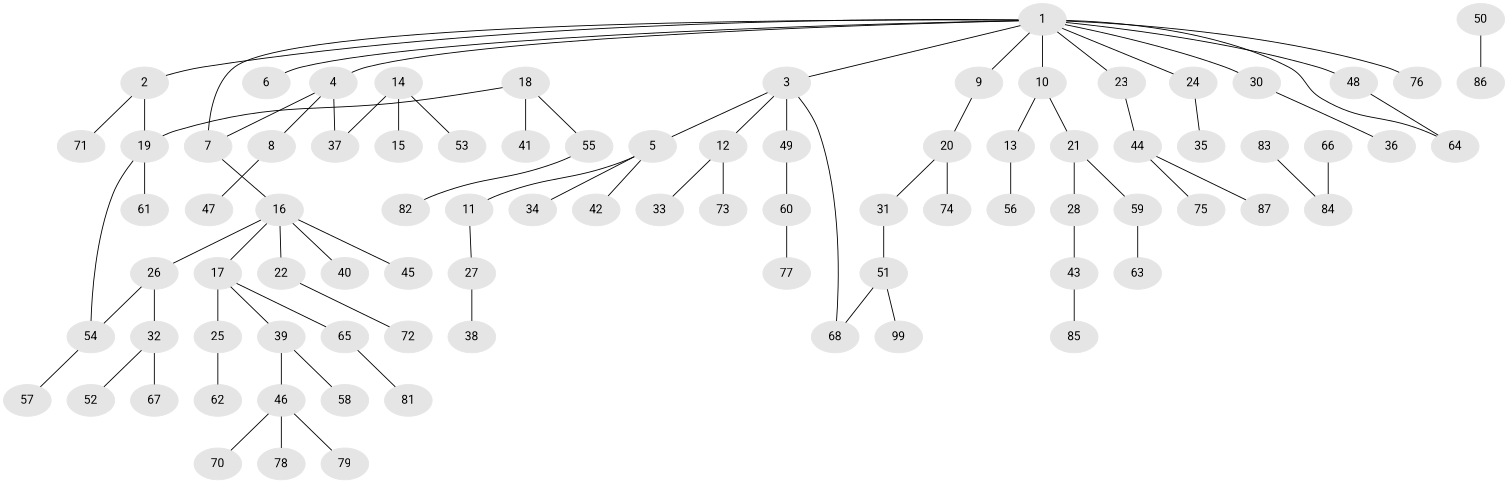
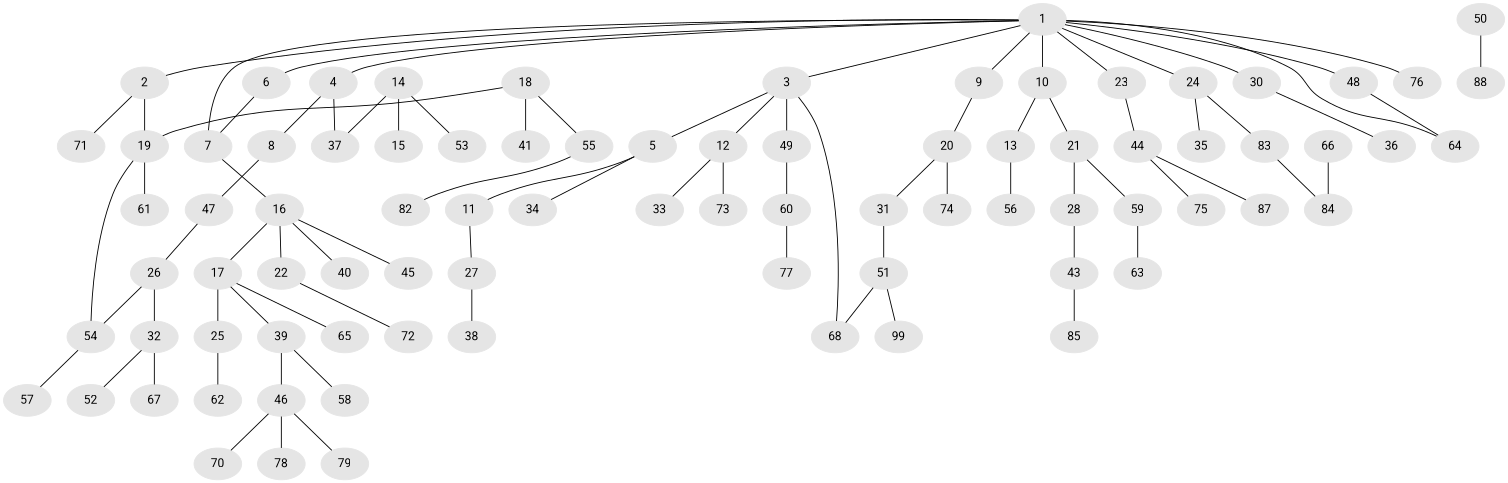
(1481, 83) -> (1481, 83)
none -> (1229, 115)
(264, 118) -> (242, 109)
(596, 210) -> none
(217, 242) -> (182, 242)
(408, 400) -> none
